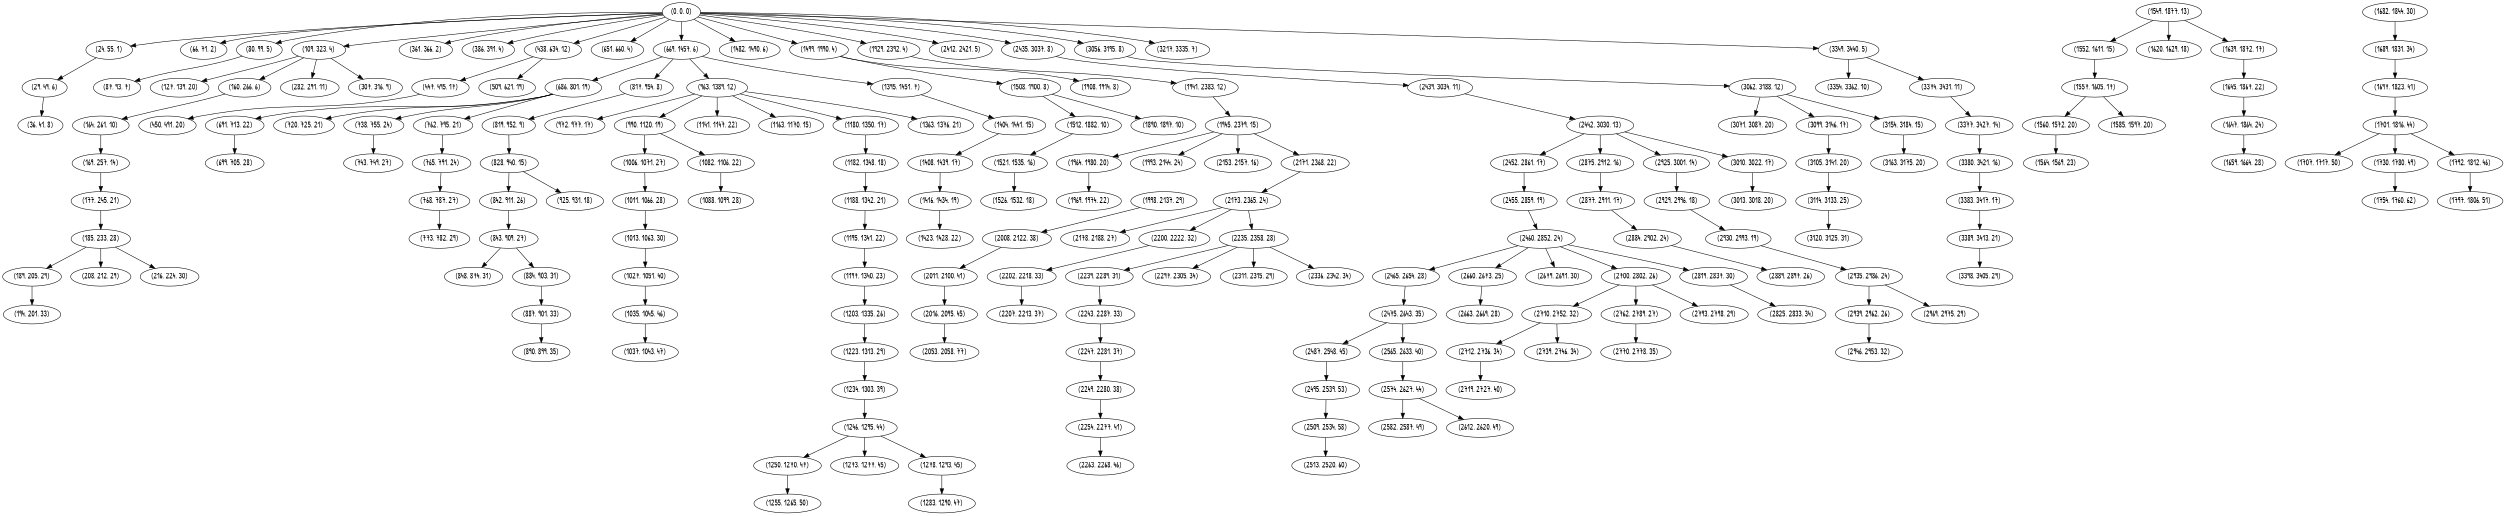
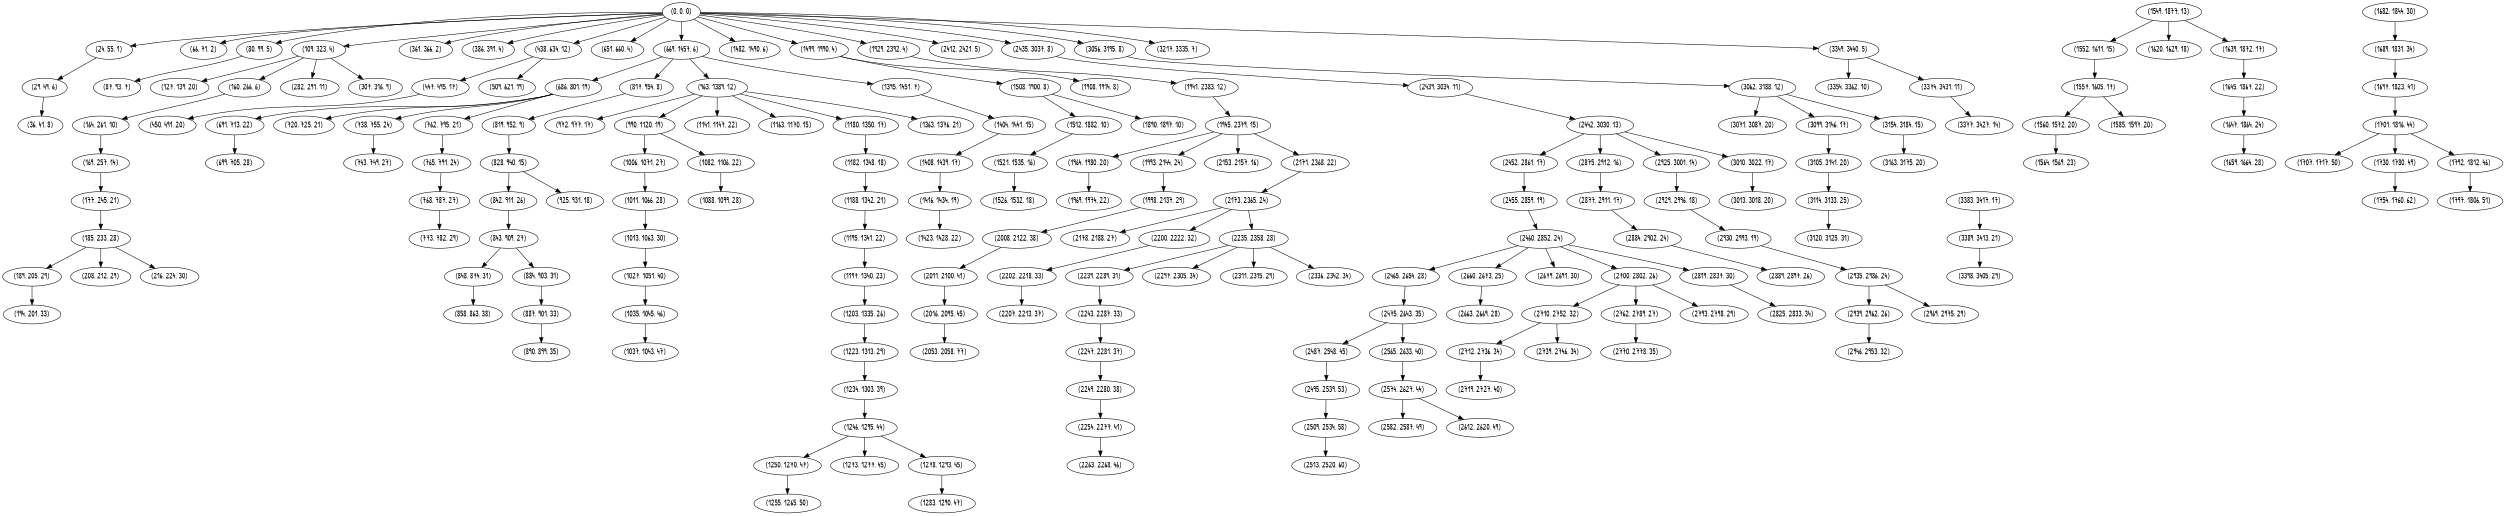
(1980, 163) -> none
none -> (1163, 180)
none -> (473, 314)
